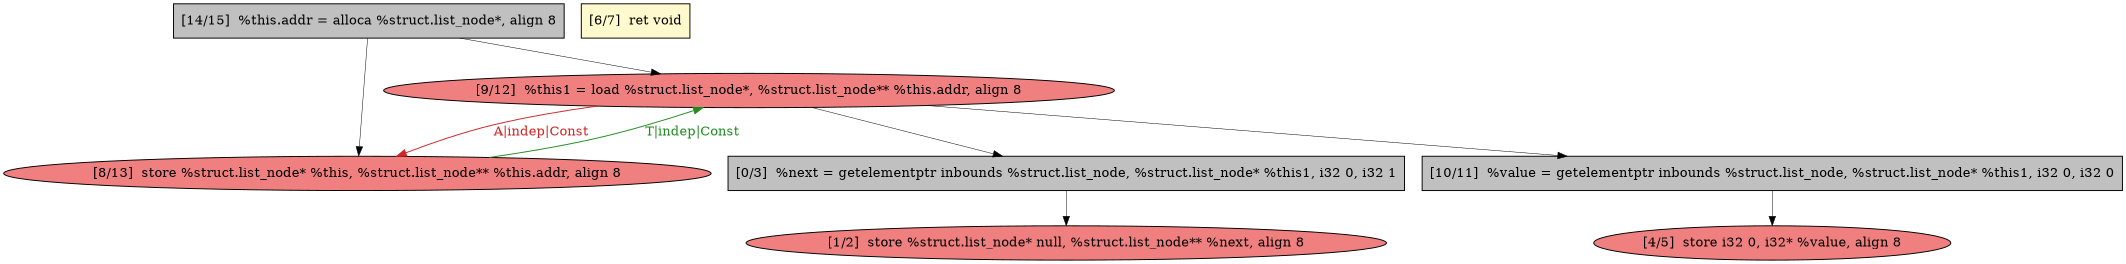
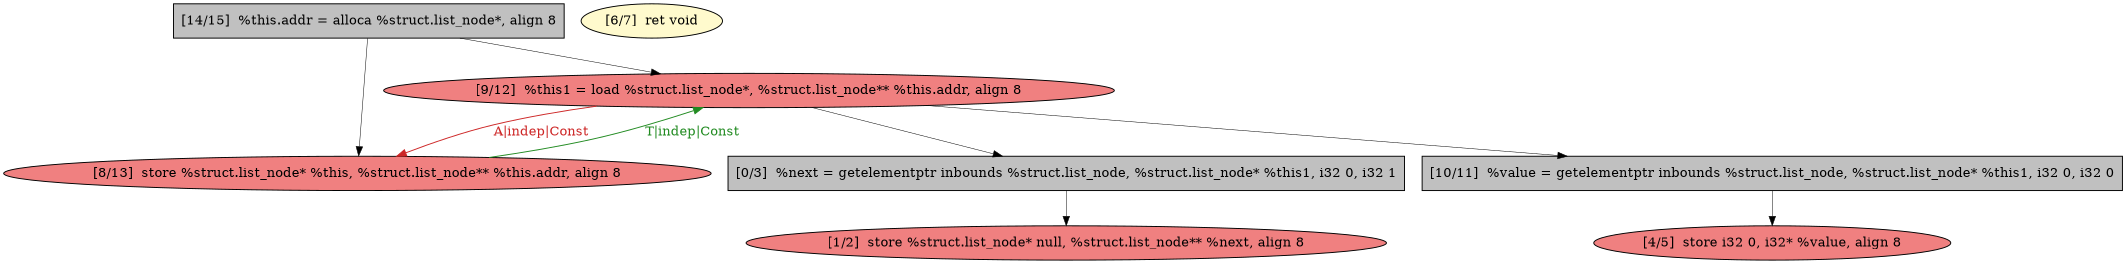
(636, 21) -> (652, 21)
